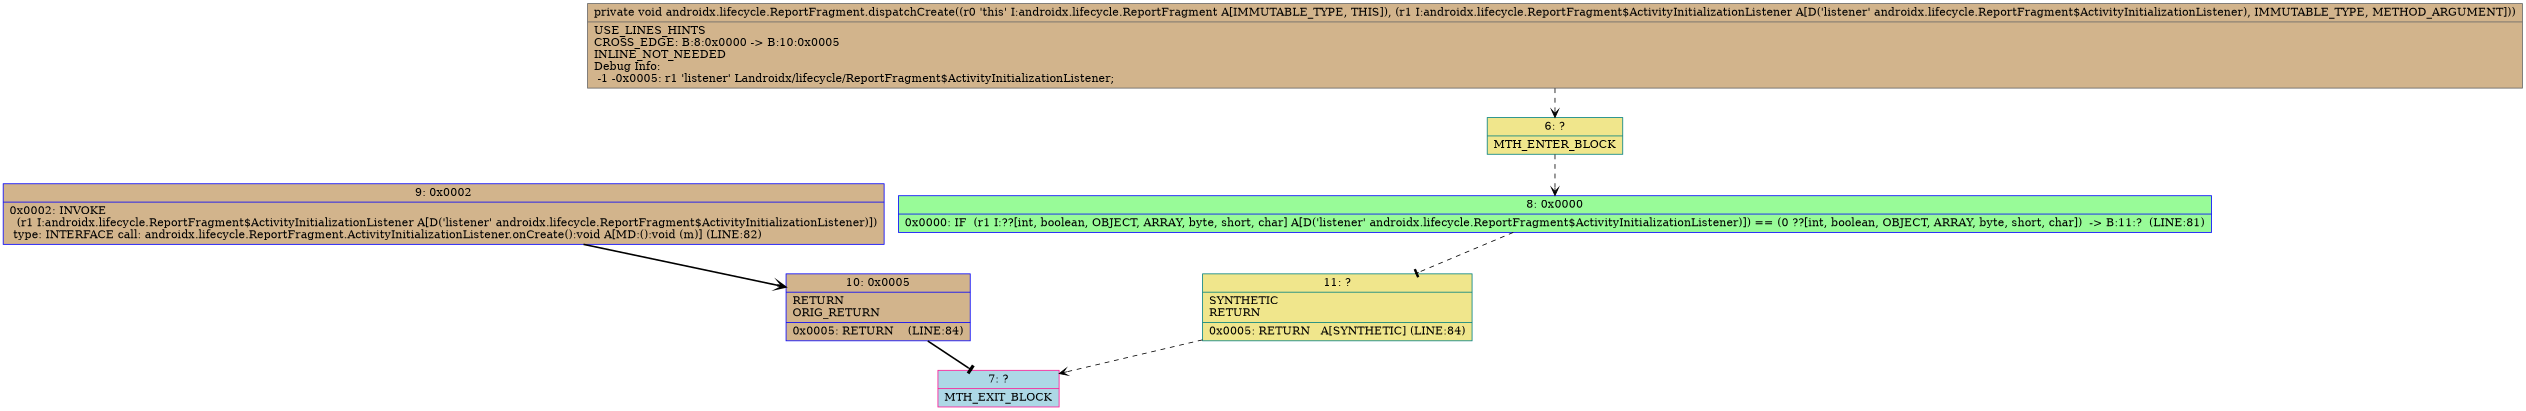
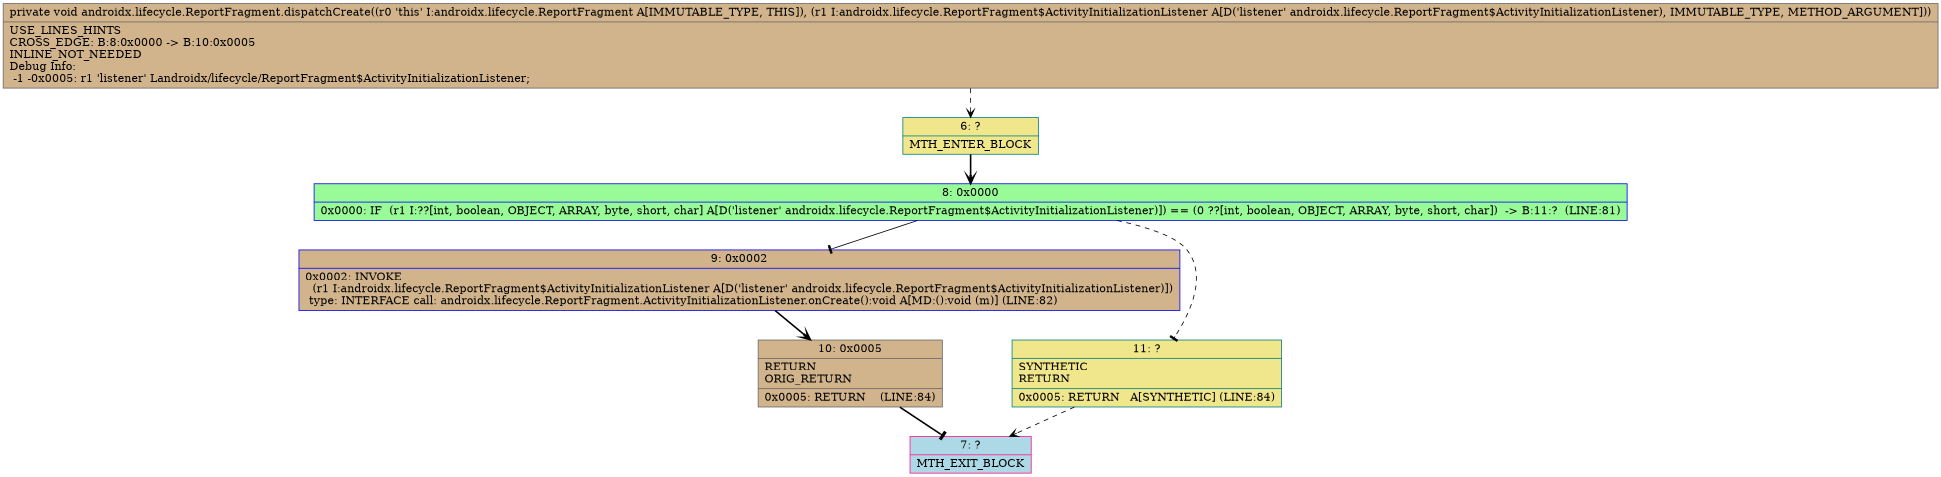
(1555, 171) -> (971, 165)
none -> (875, 235)
(878, 307) -> (850, 373)
